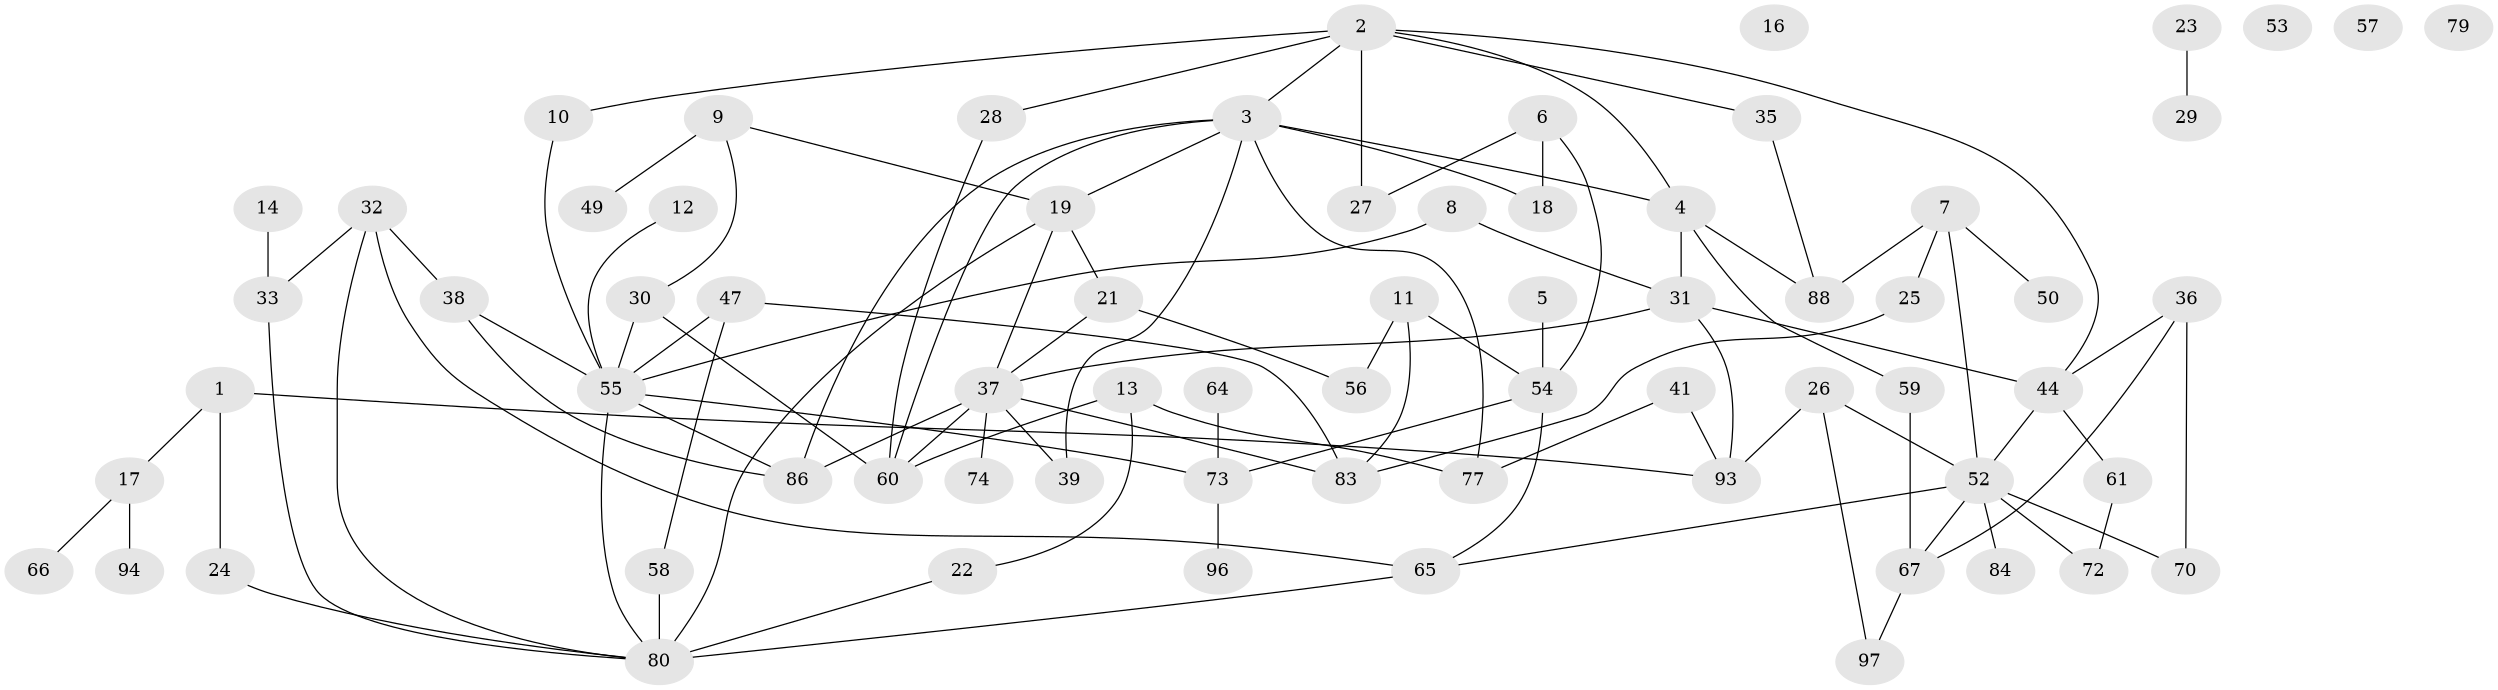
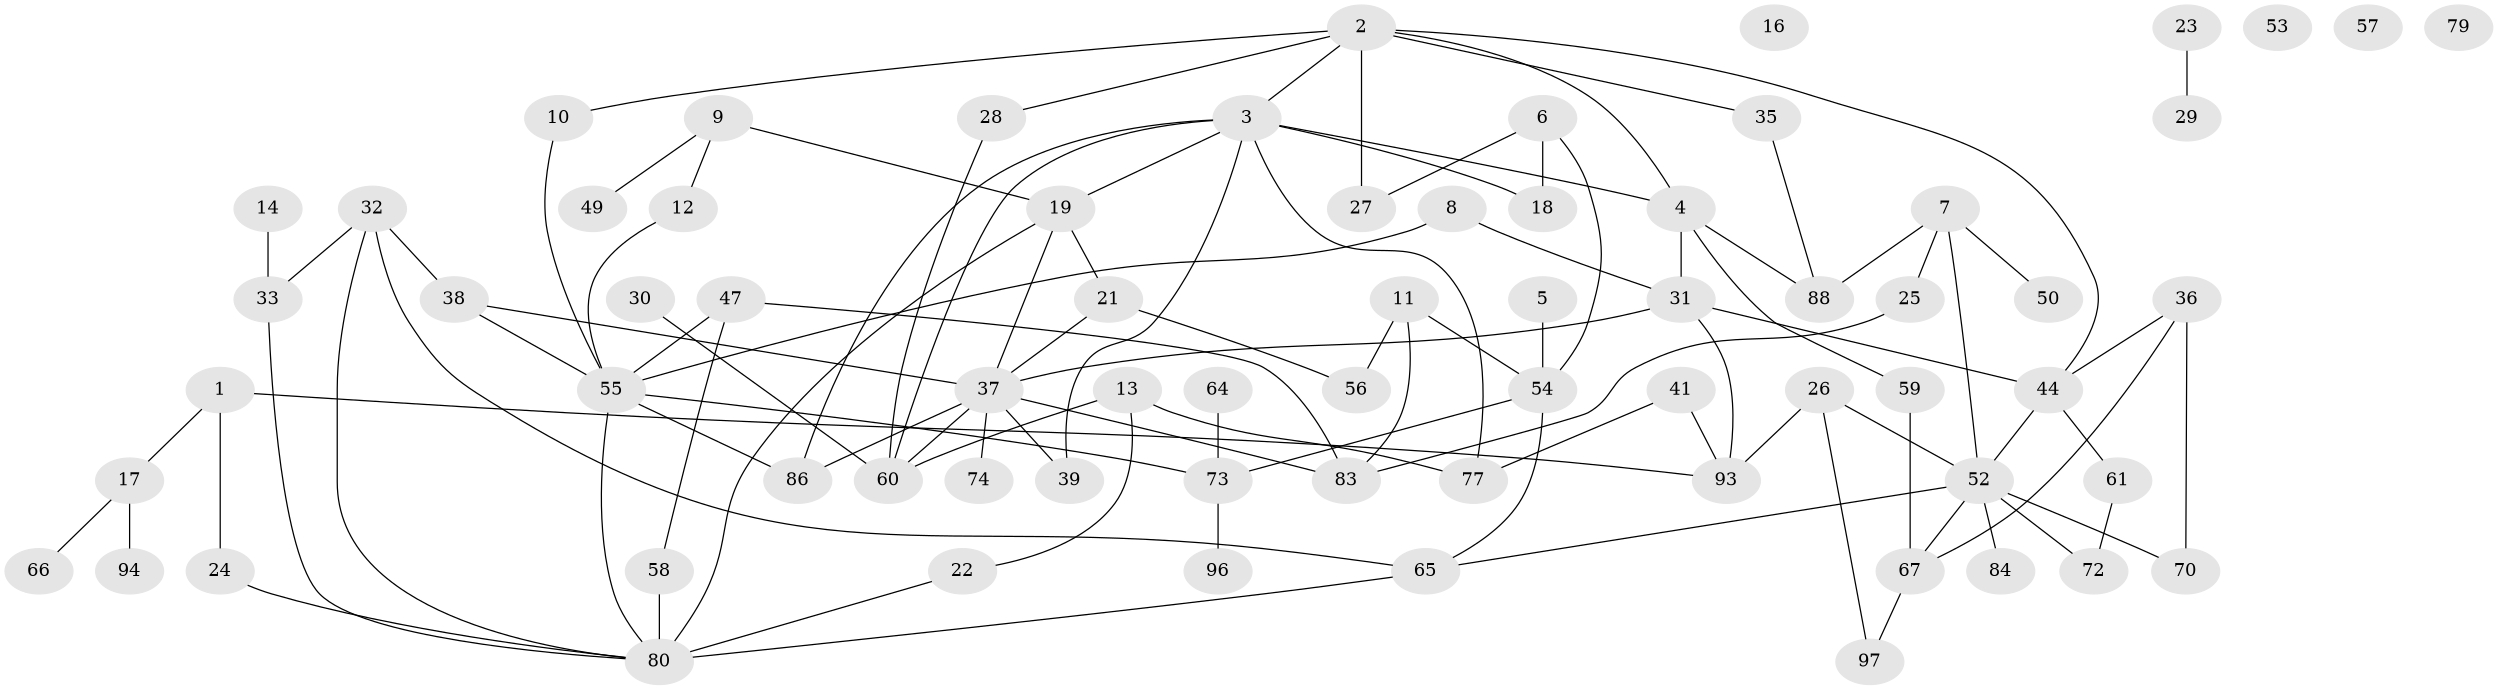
(730, 227) -> (701, 164)
(626, 345) -> none
(591, 426) -> (733, 347)
